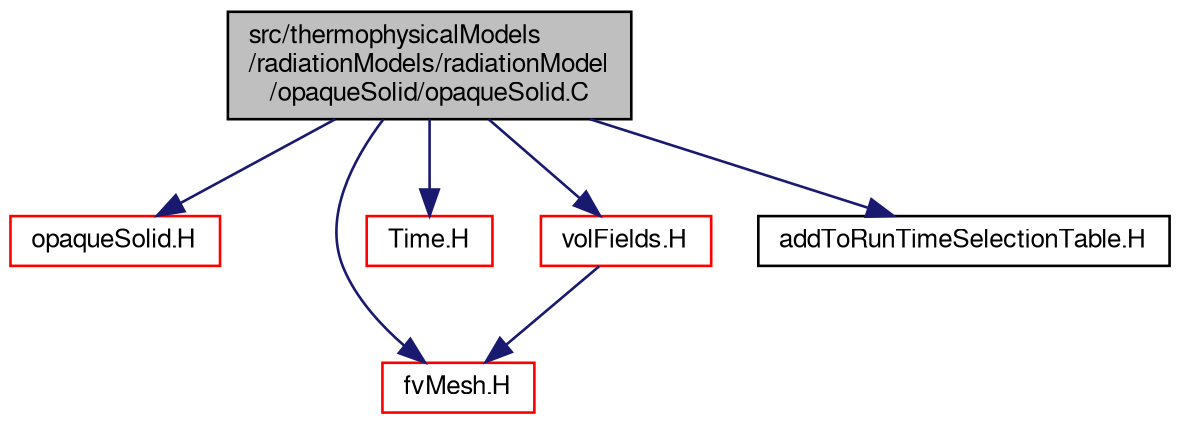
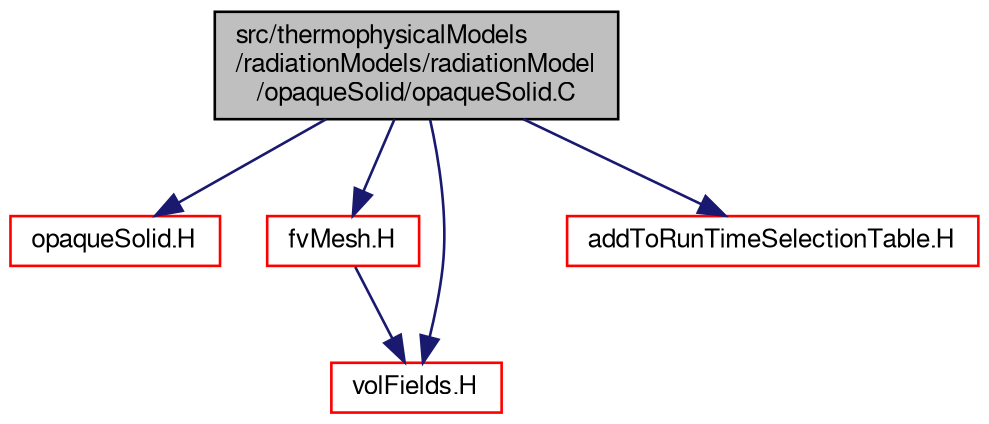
(430, 241) -> none
(964, 241) -> (773, 241)
(553, 306) -> (374, 303)
